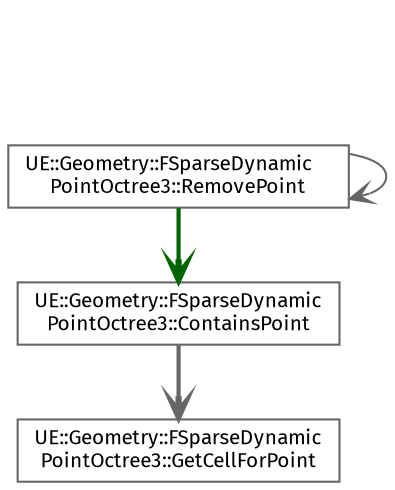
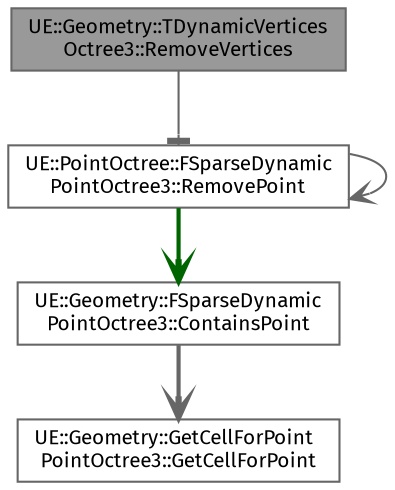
none -> (179, 39)
(179, 176) -> (179, 176)
(179, 451) -> (179, 451)
